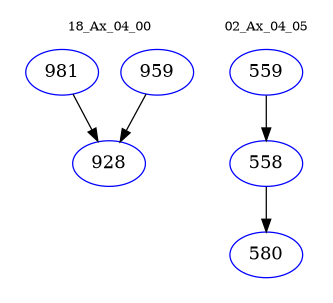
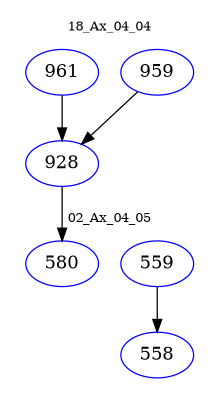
(110, 27) -> (110, 27)
(62, 72) -> (62, 72)
(266, 203) -> (62, 214)
